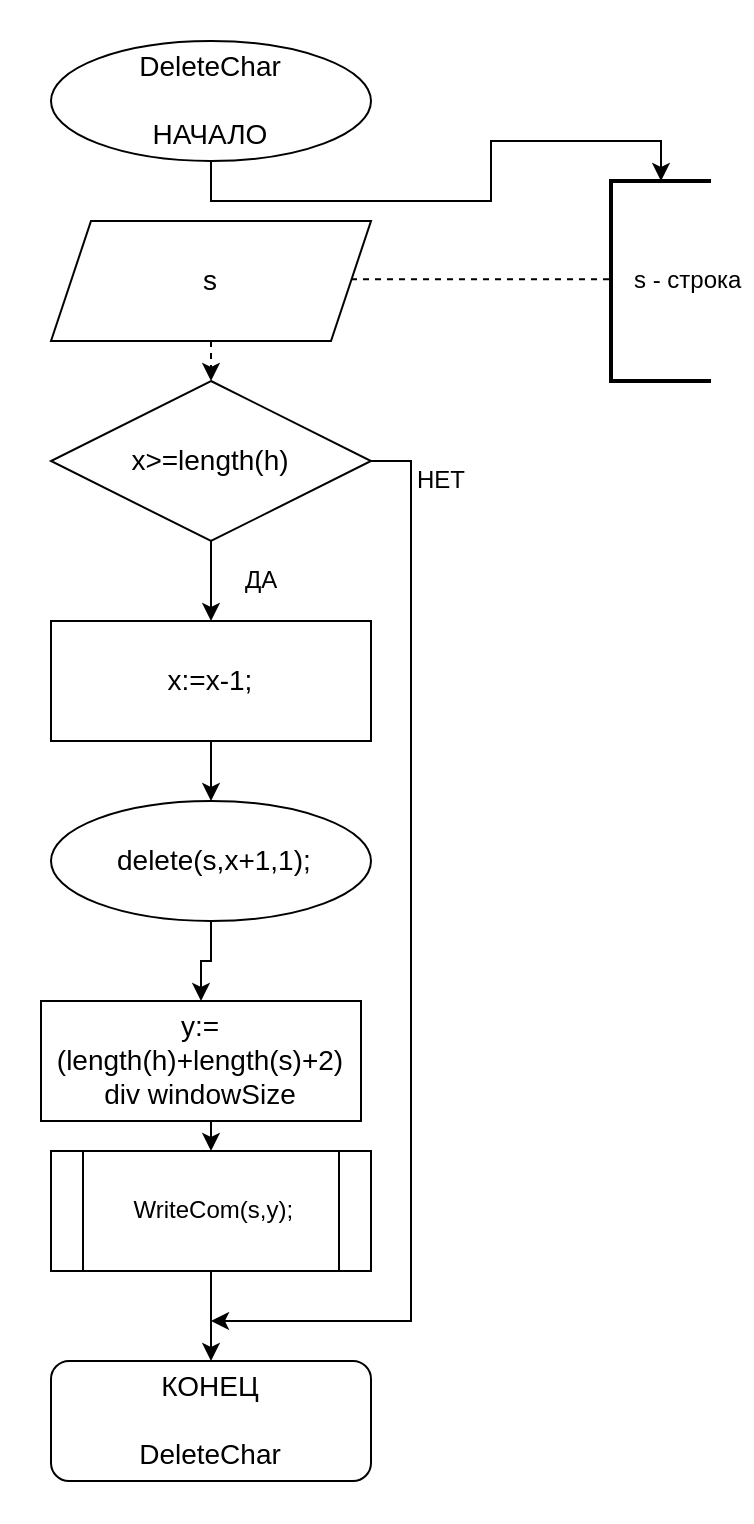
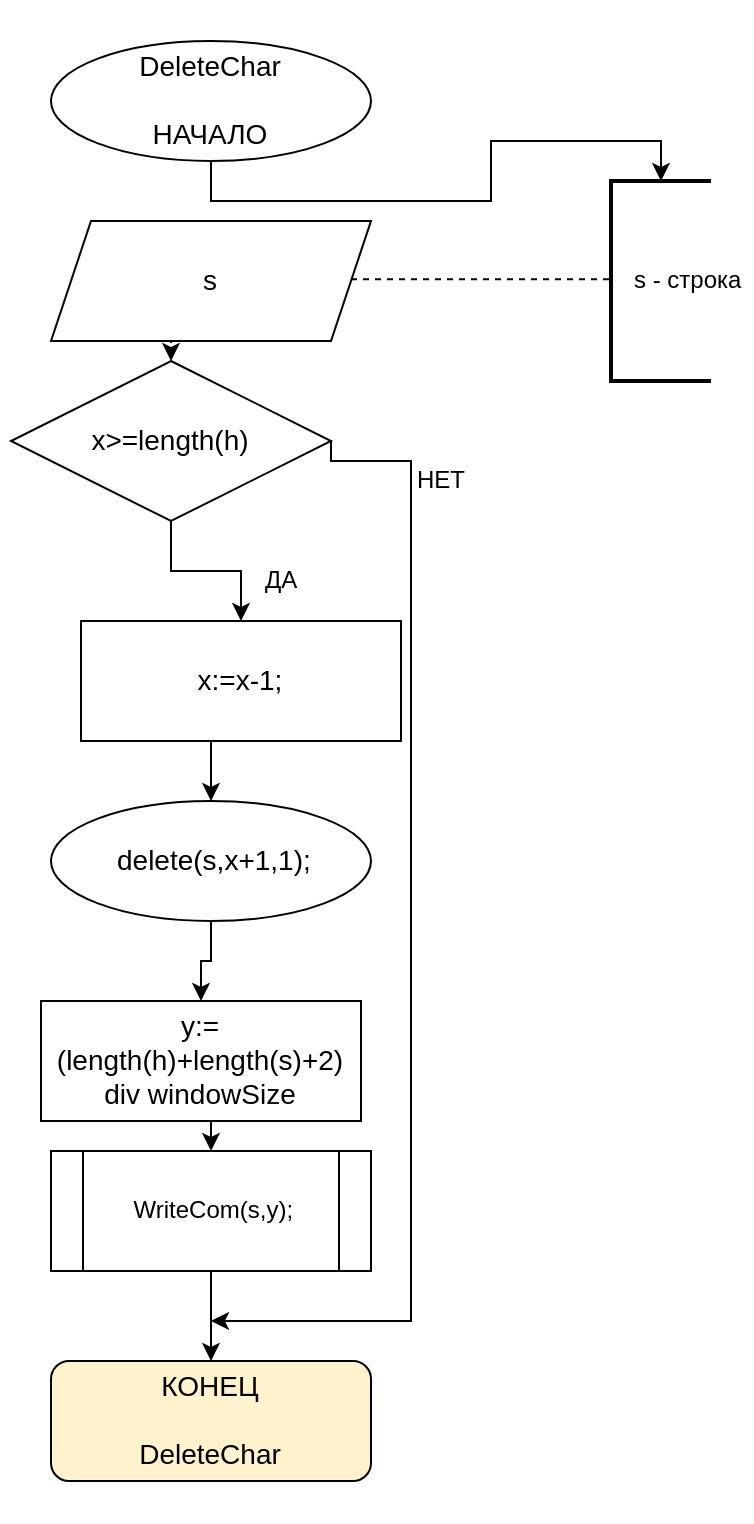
(211, 461) -> (171, 441)
(261, 581) -> (281, 581)
(211, 681) -> (241, 681)
(211, 1421) -> (211, 1421)
